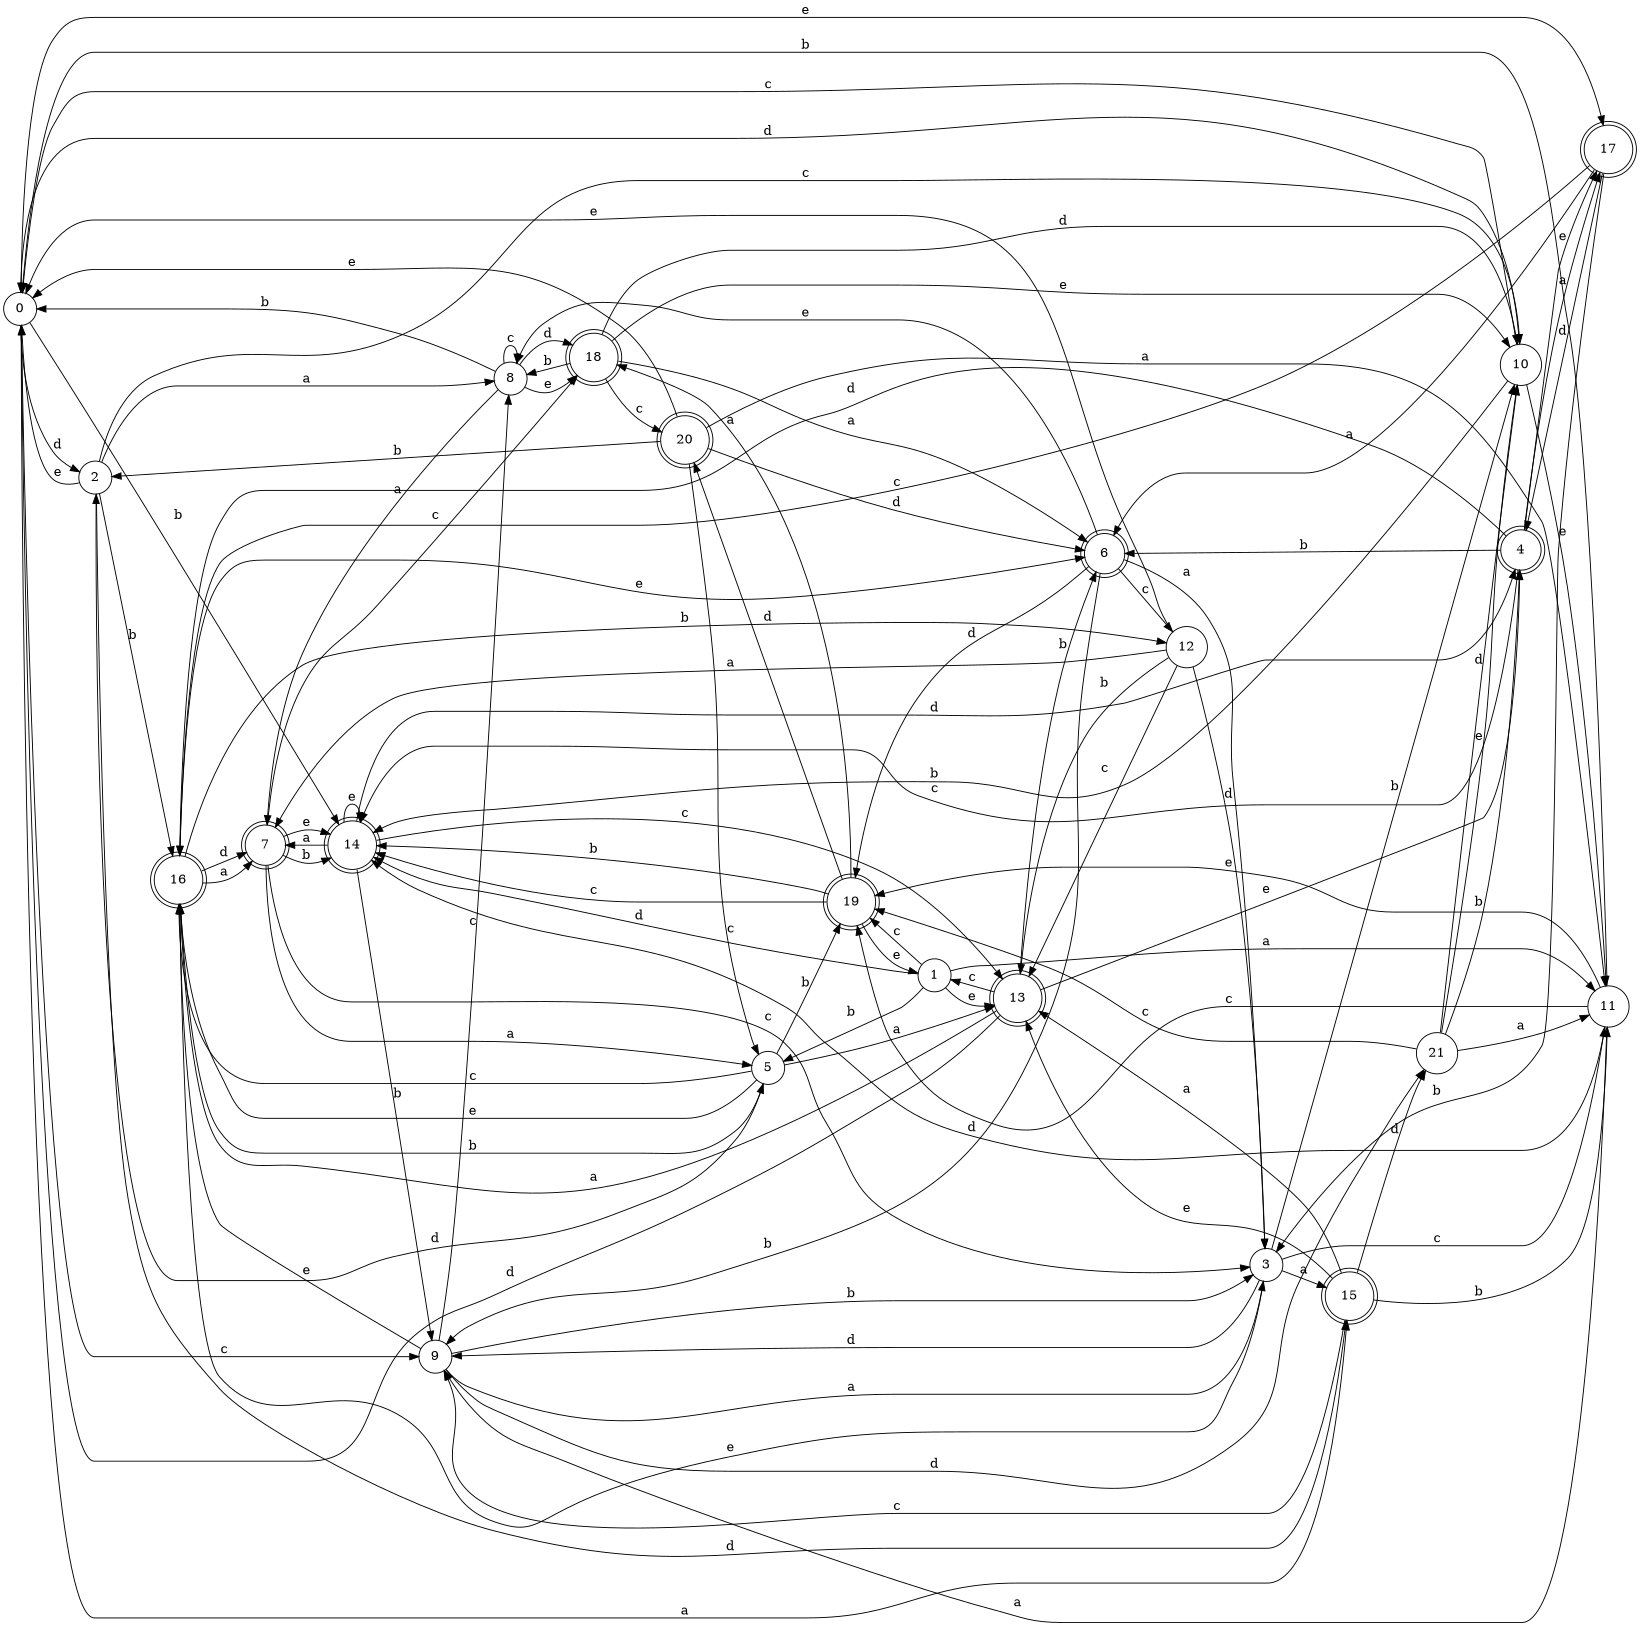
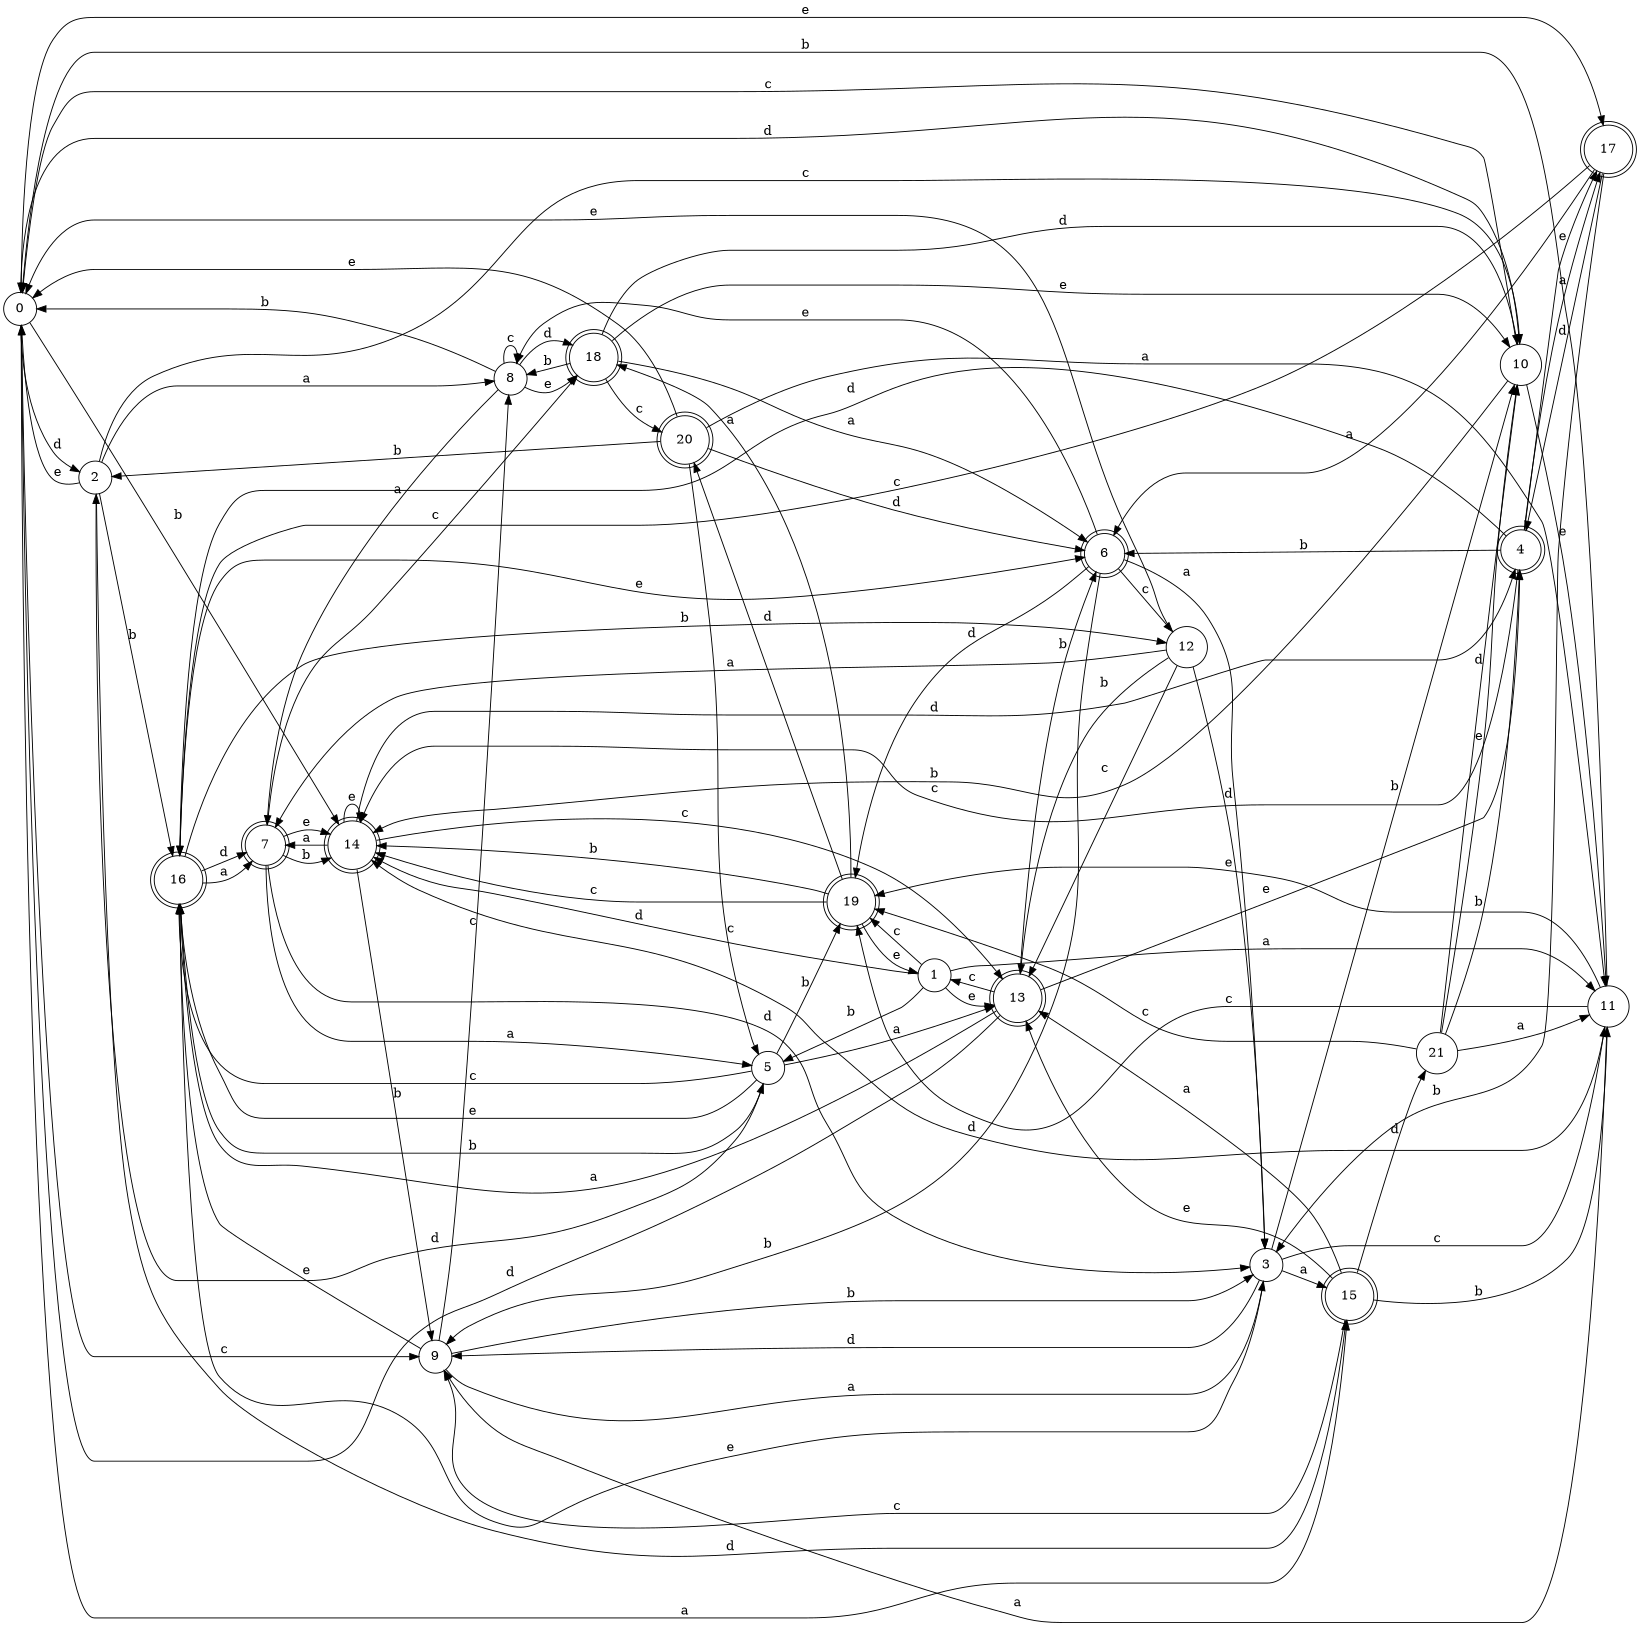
(768, 1017) -> (768, 1017)
(1041, 1481) -> none
